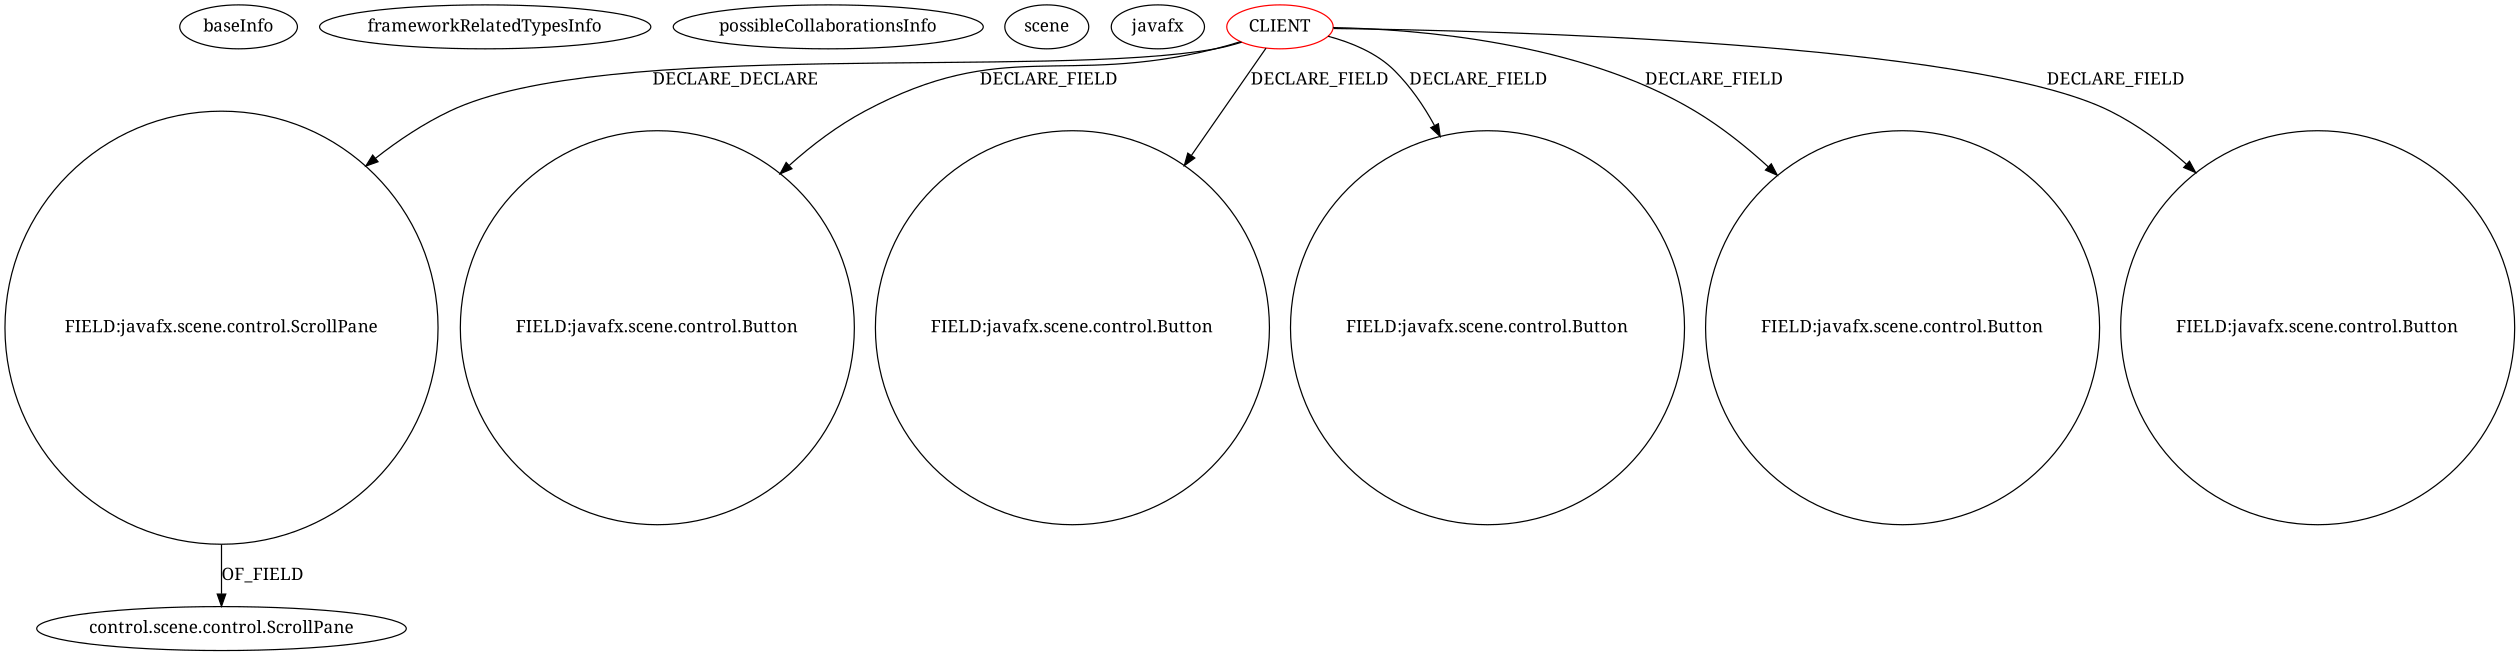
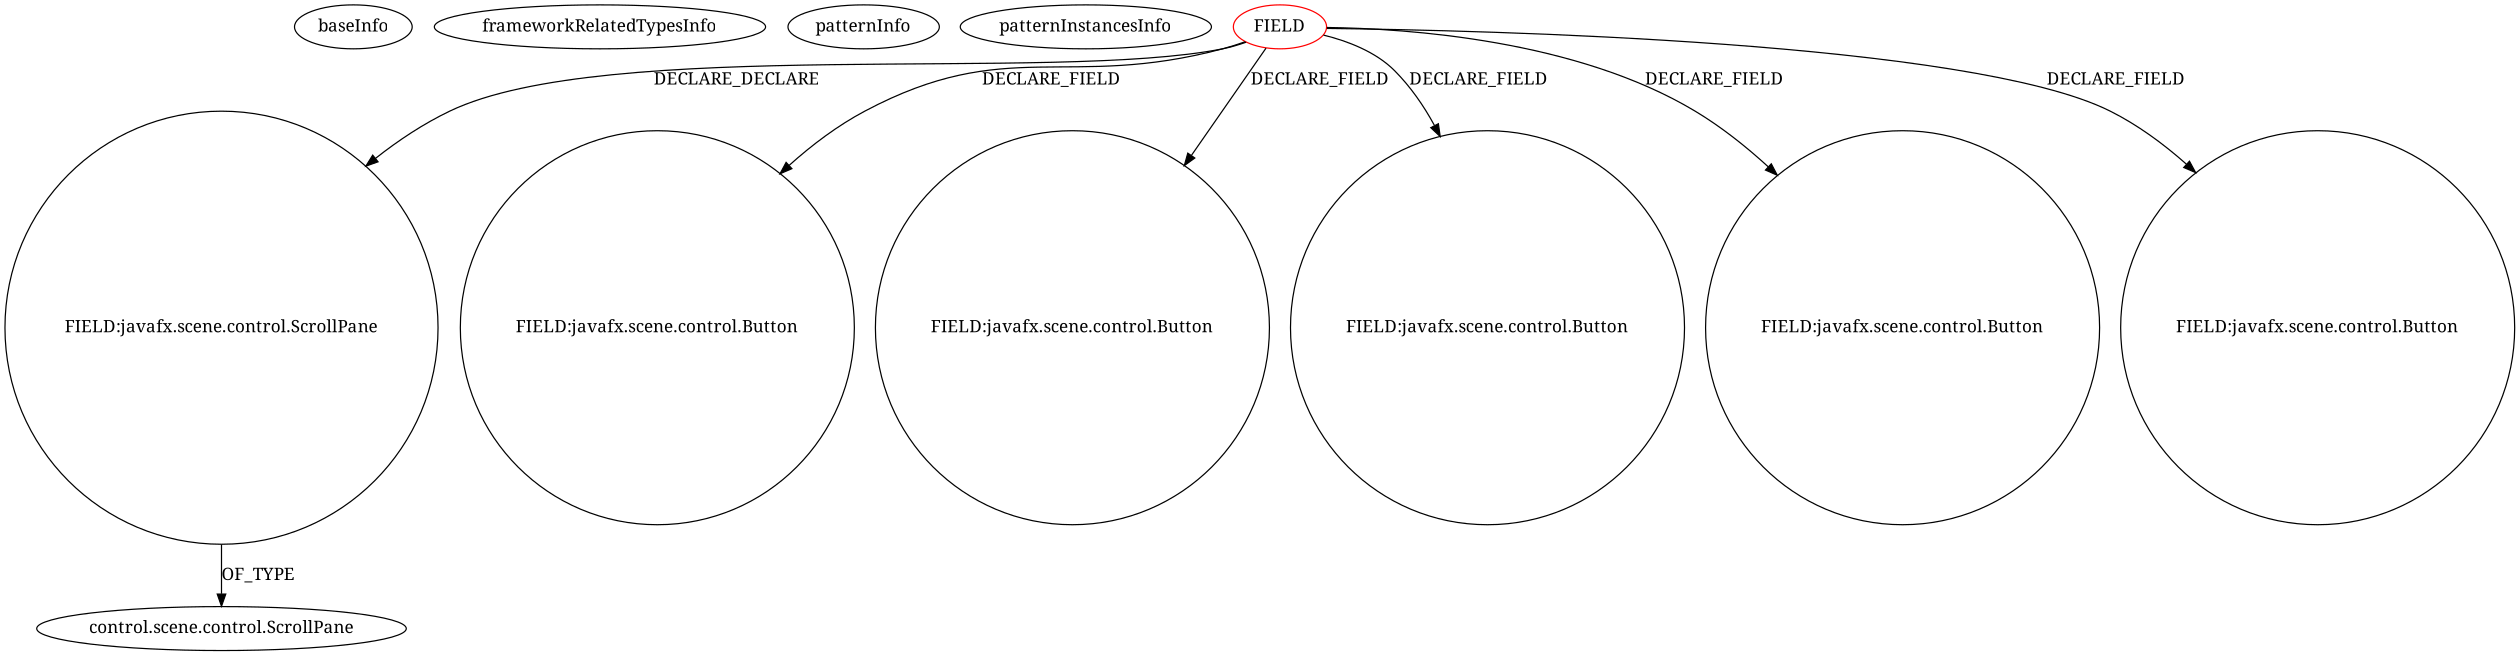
(828, 27) -> none
(1047, 27) -> (864, 27)
(1158, 27) -> (1086, 27)
(1280, 27) -> (1280, 27)
(263, 575) -> (259, 575)
